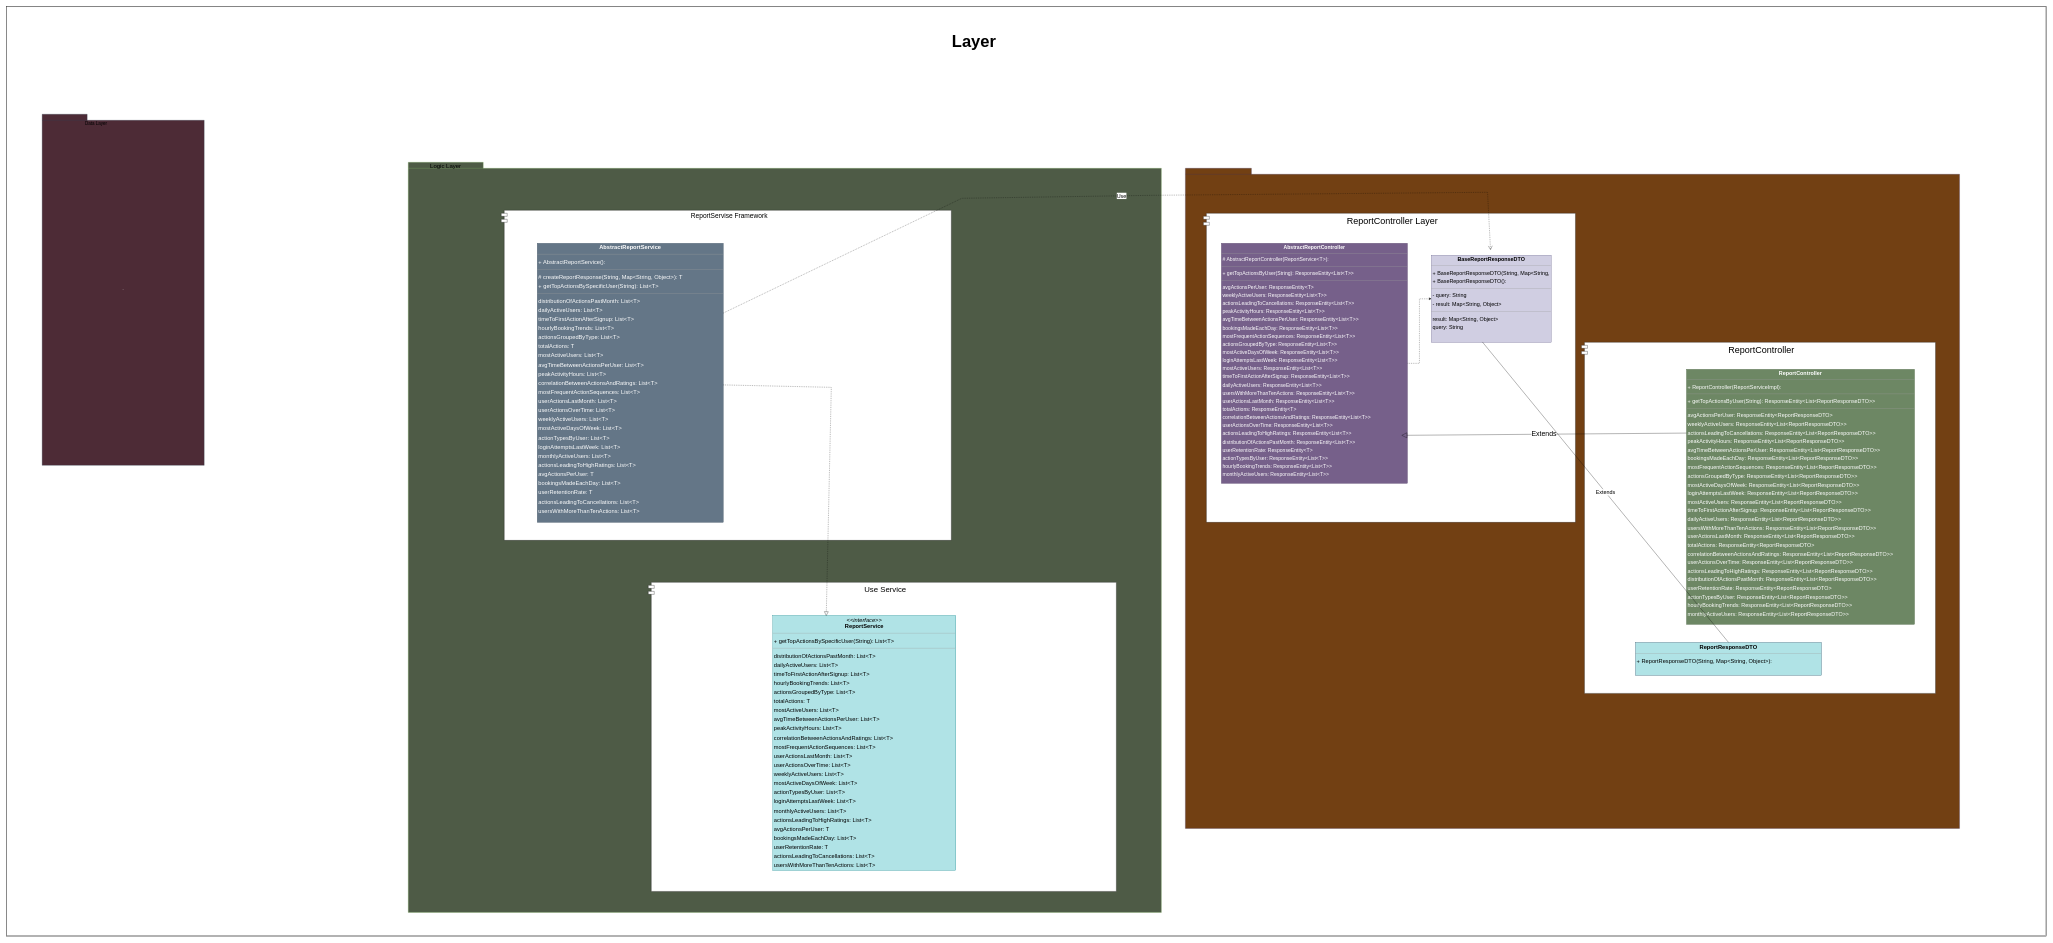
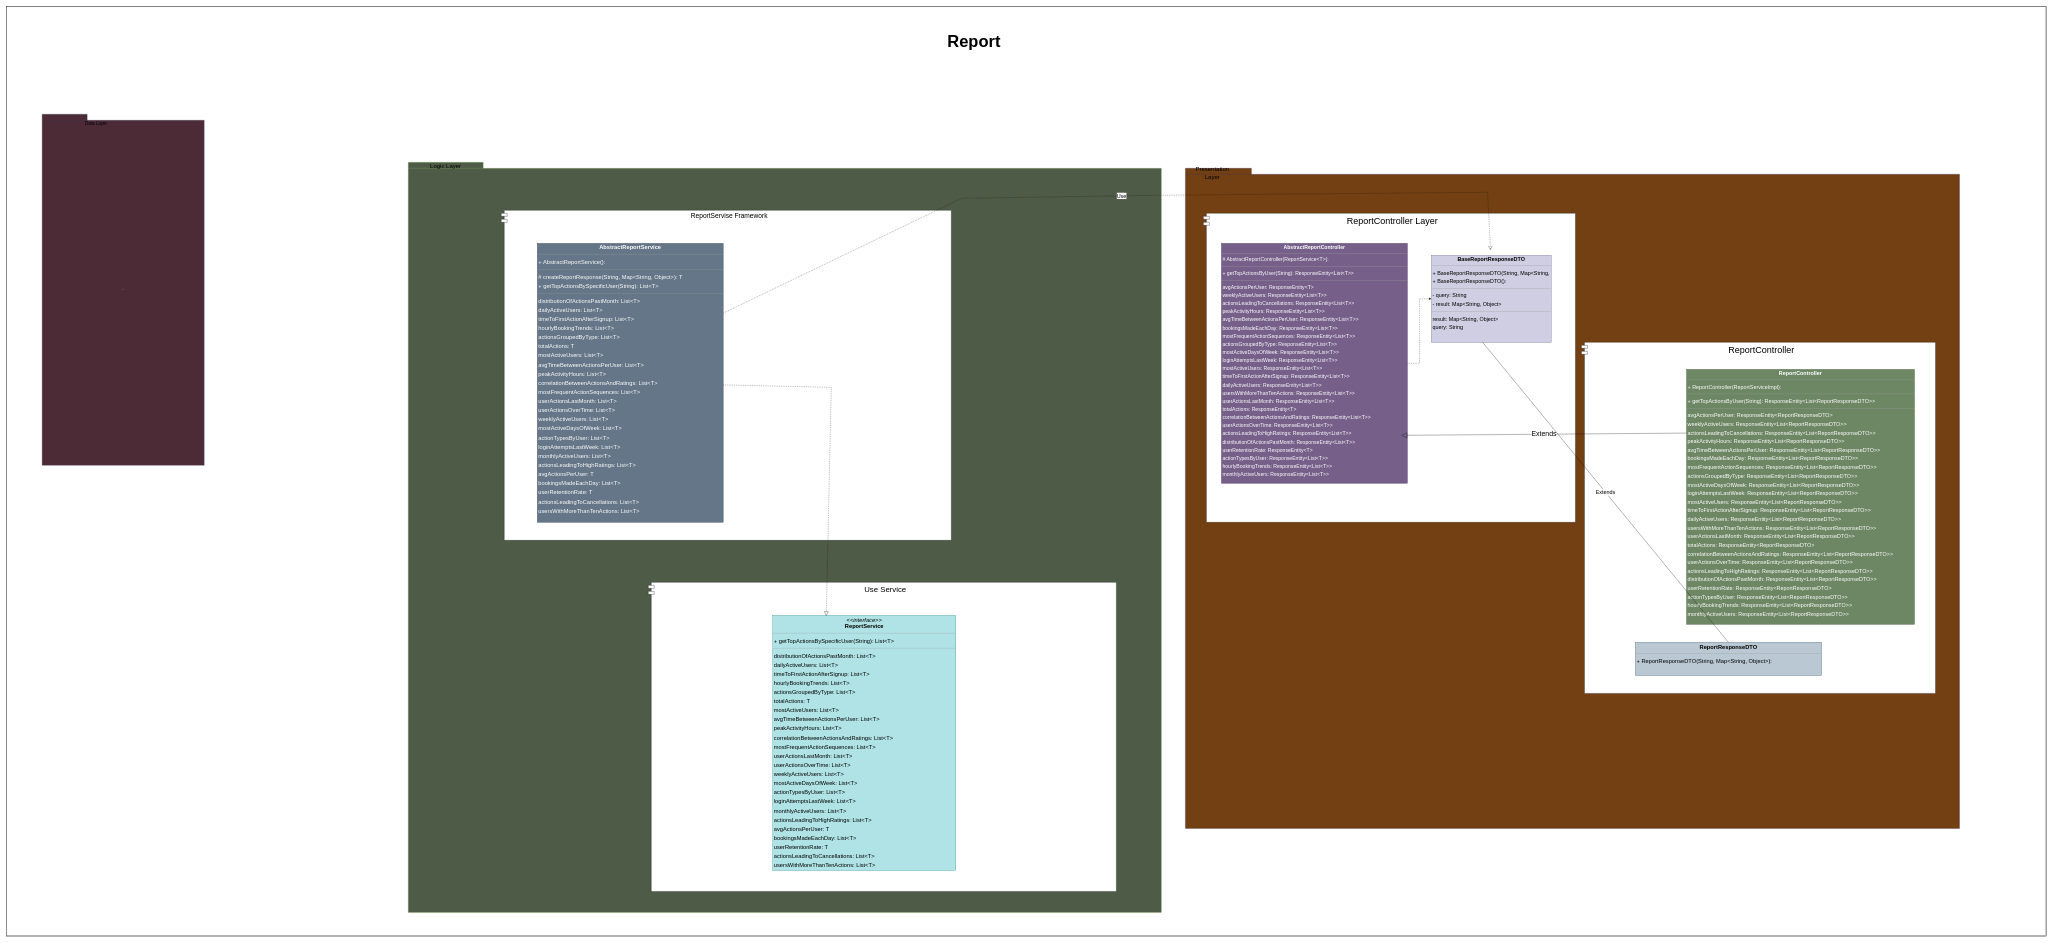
(974, 41) -> (974, 41)
none -> (1212, 173)
(1728, 659) -> (1728, 659)
